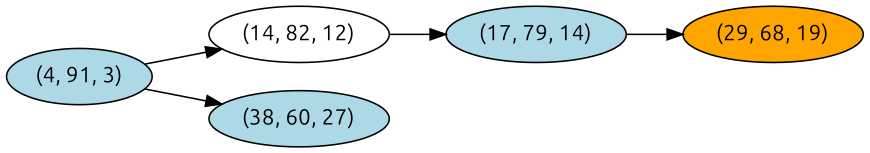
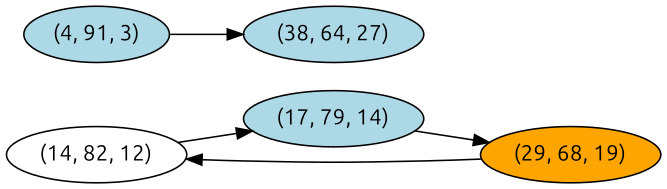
(176, 58) -> (342, 162)
(299, 119) -> (334, 34)
